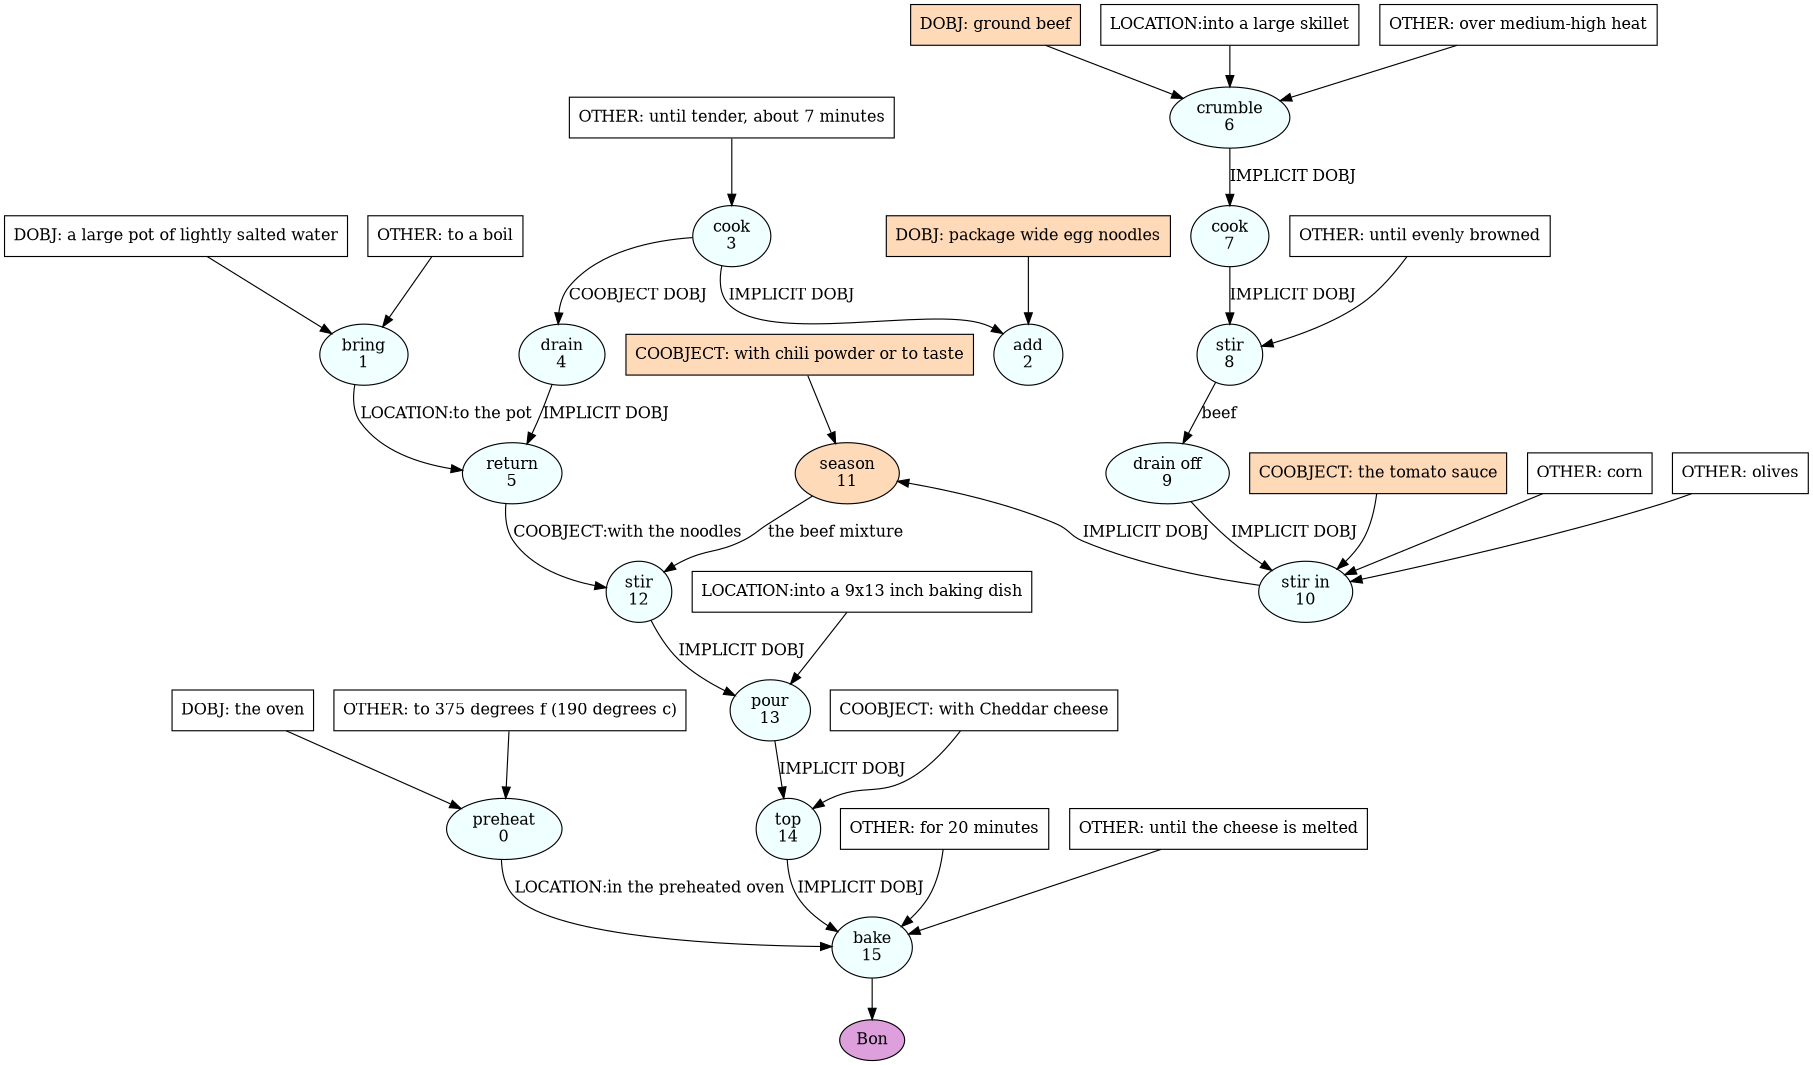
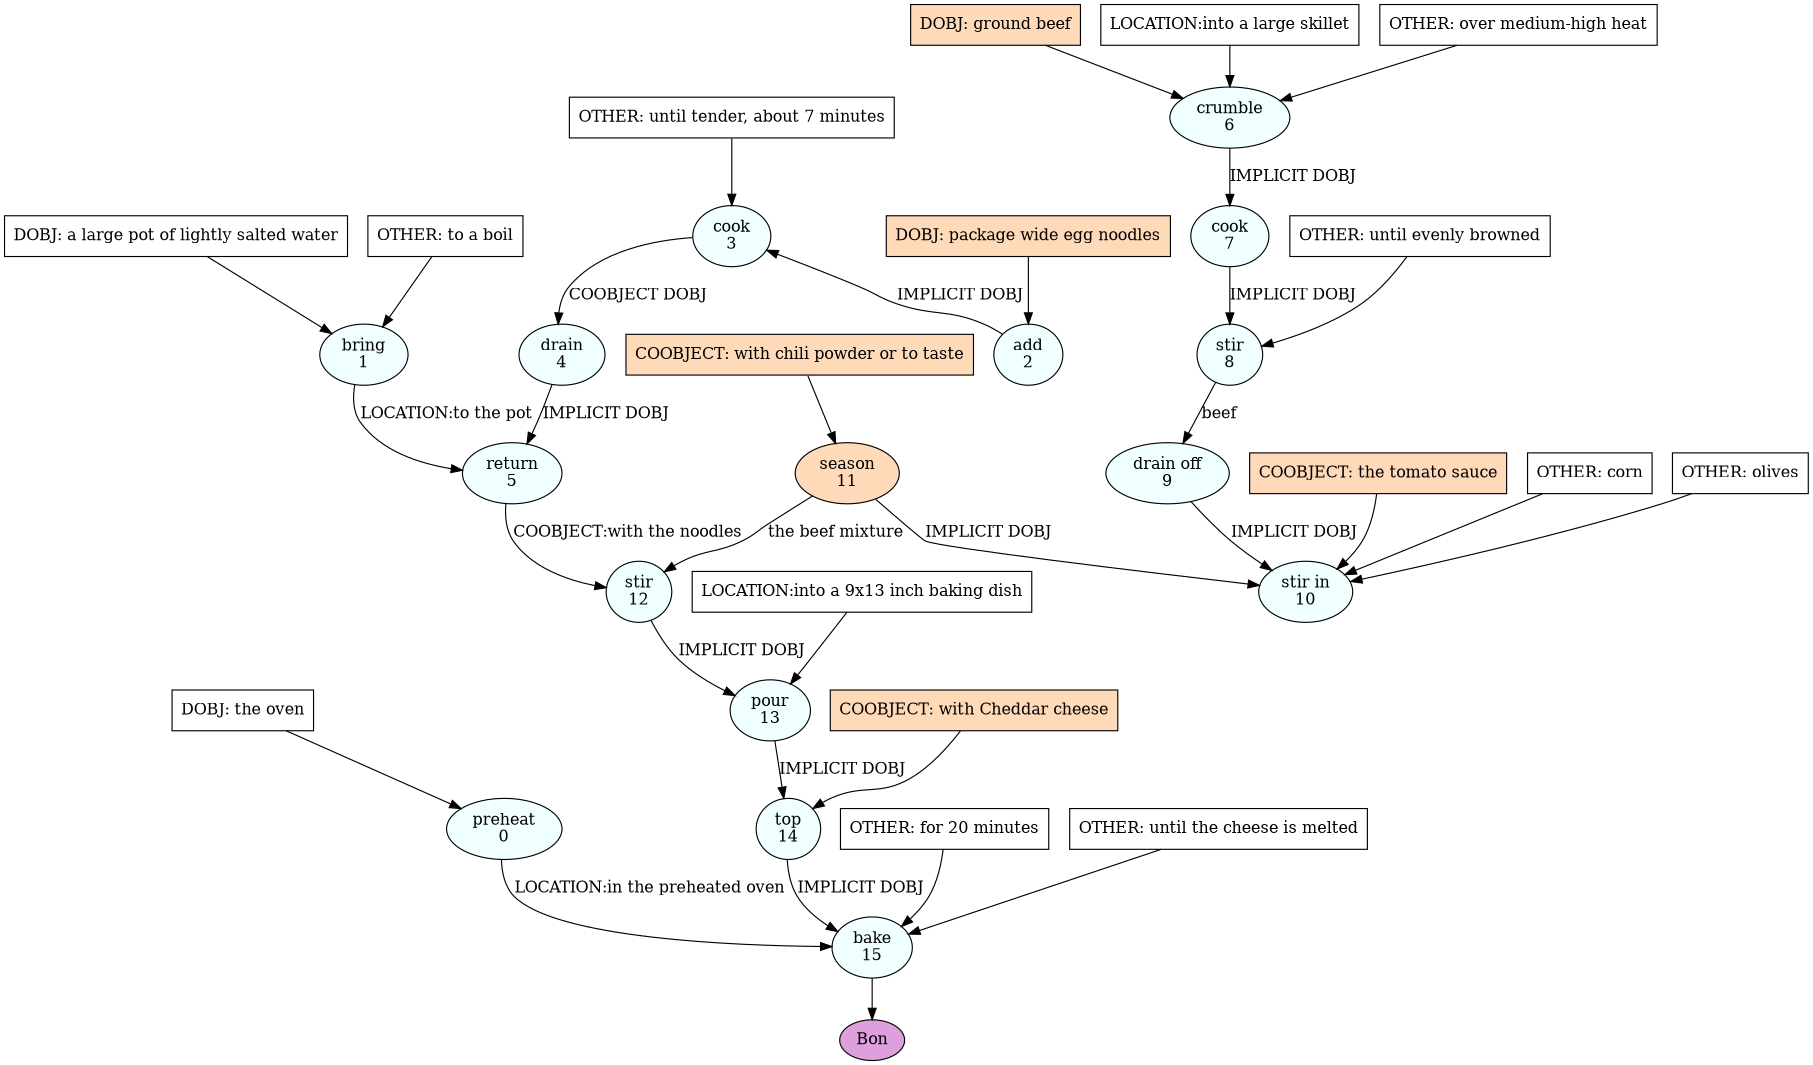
(839, 323) -> (888, 301)
(1082, 541) -> (1054, 561)
(510, 710) -> none
(974, 710) -> (974, 710)
